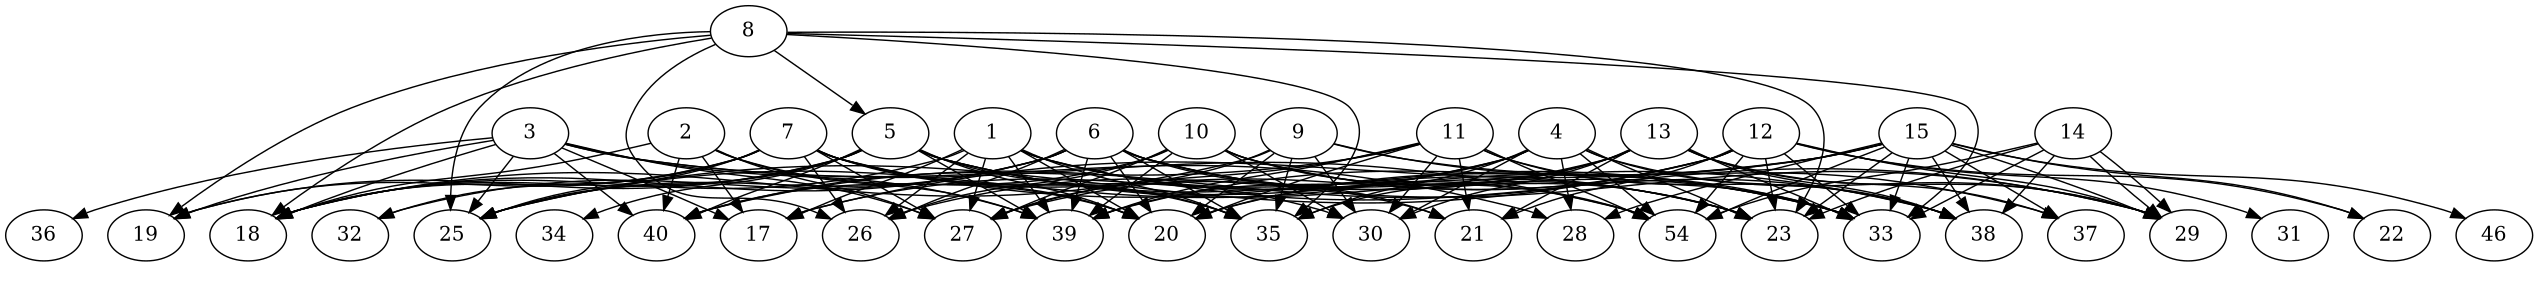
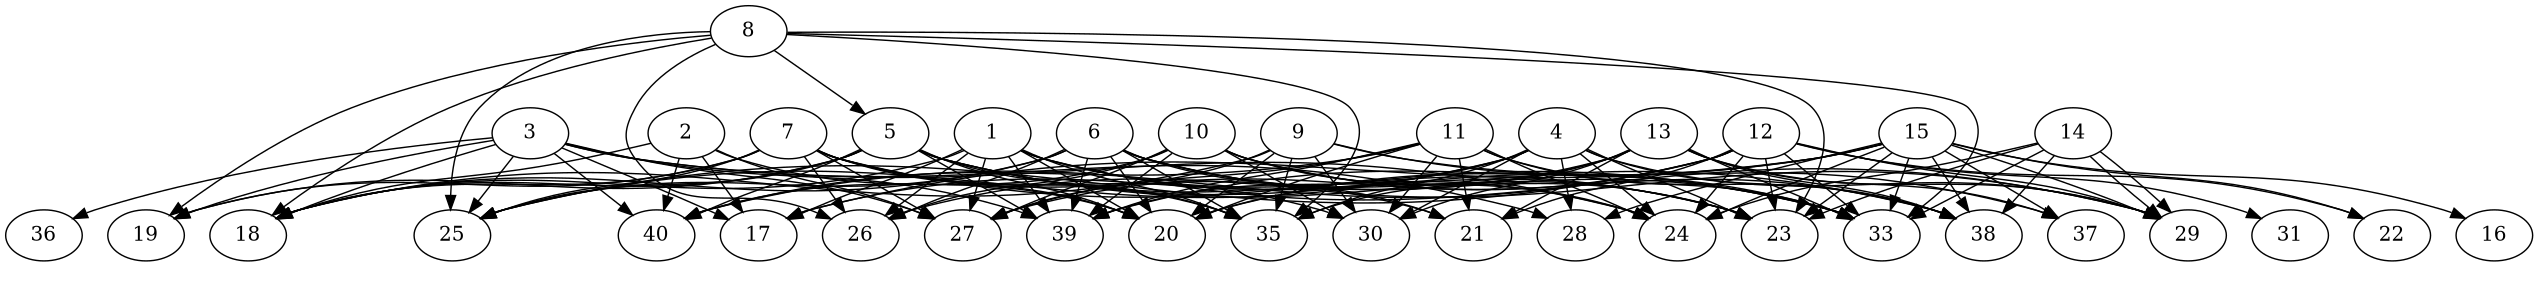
(868, 184) -> none
(350, 235) -> none
(554, 235) -> none
(1678, 235) -> (1678, 235)
(2494, 235) -> (2494, 235)
